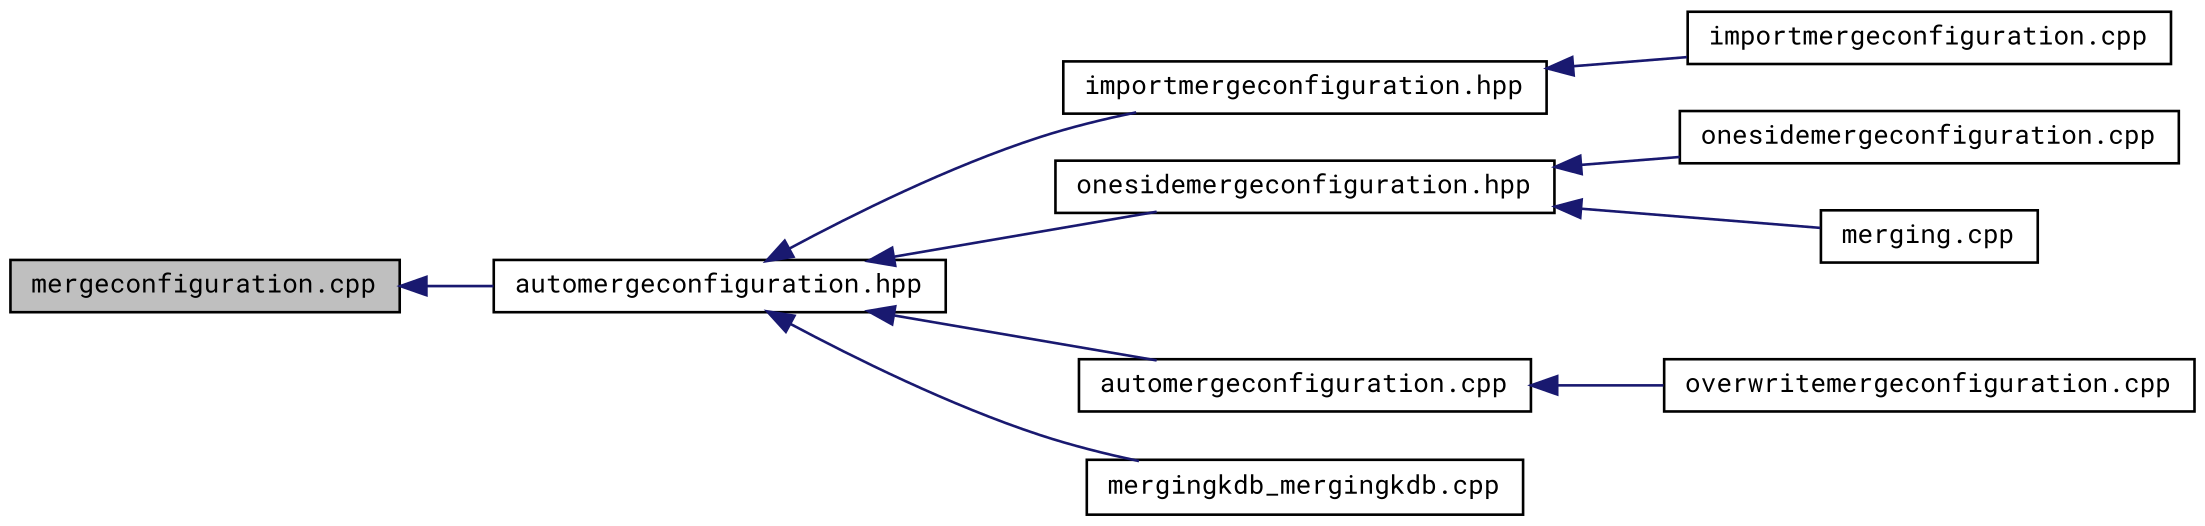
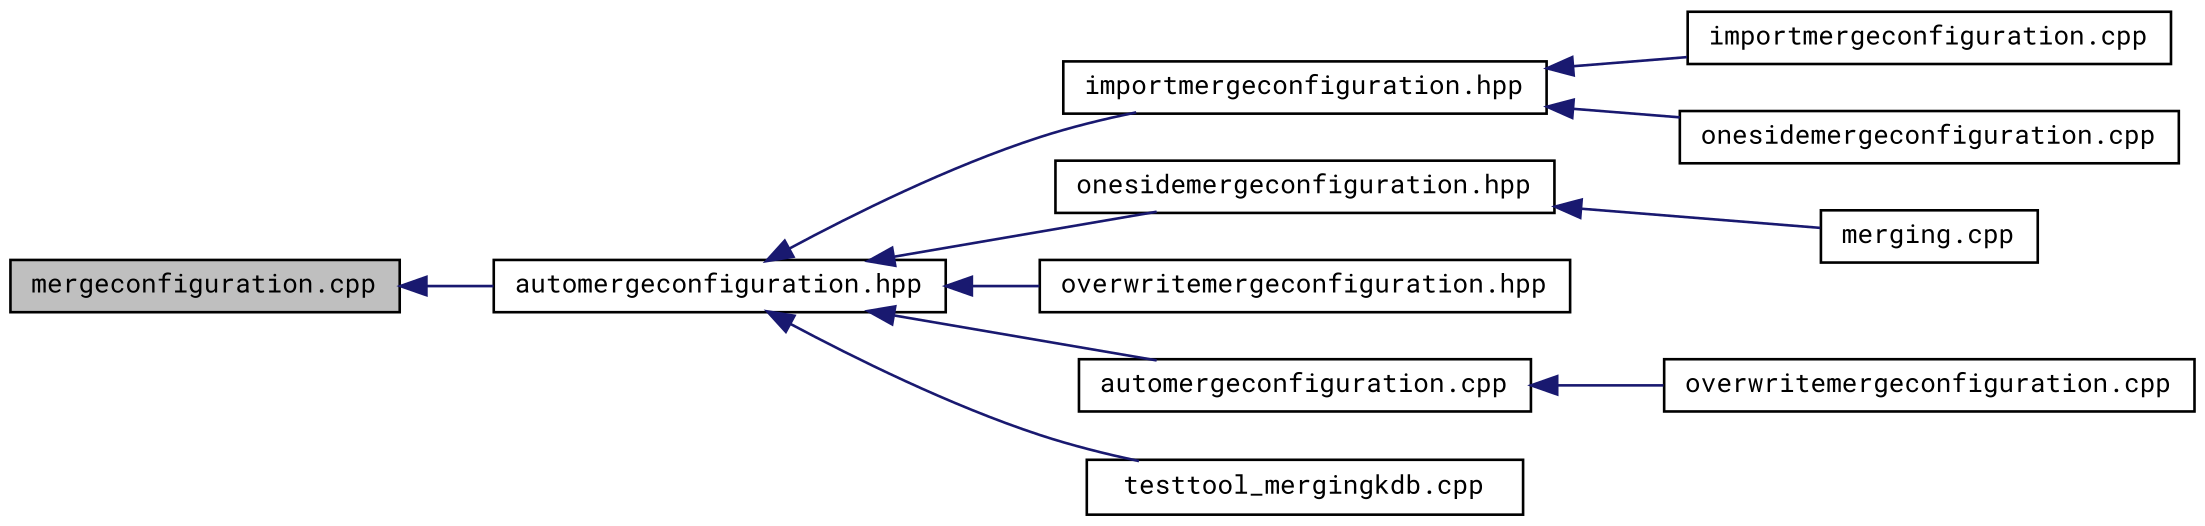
(1630, 161) -> (1627, 113)
none -> (1305, 286)
(1305, 487) -> (1305, 487)
